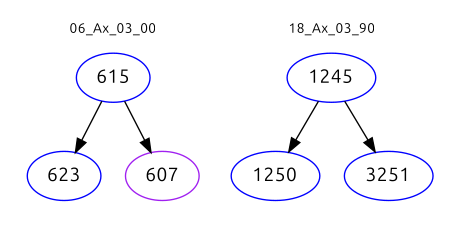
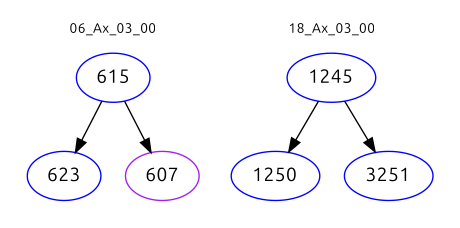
(332, 29) -> (332, 29)
